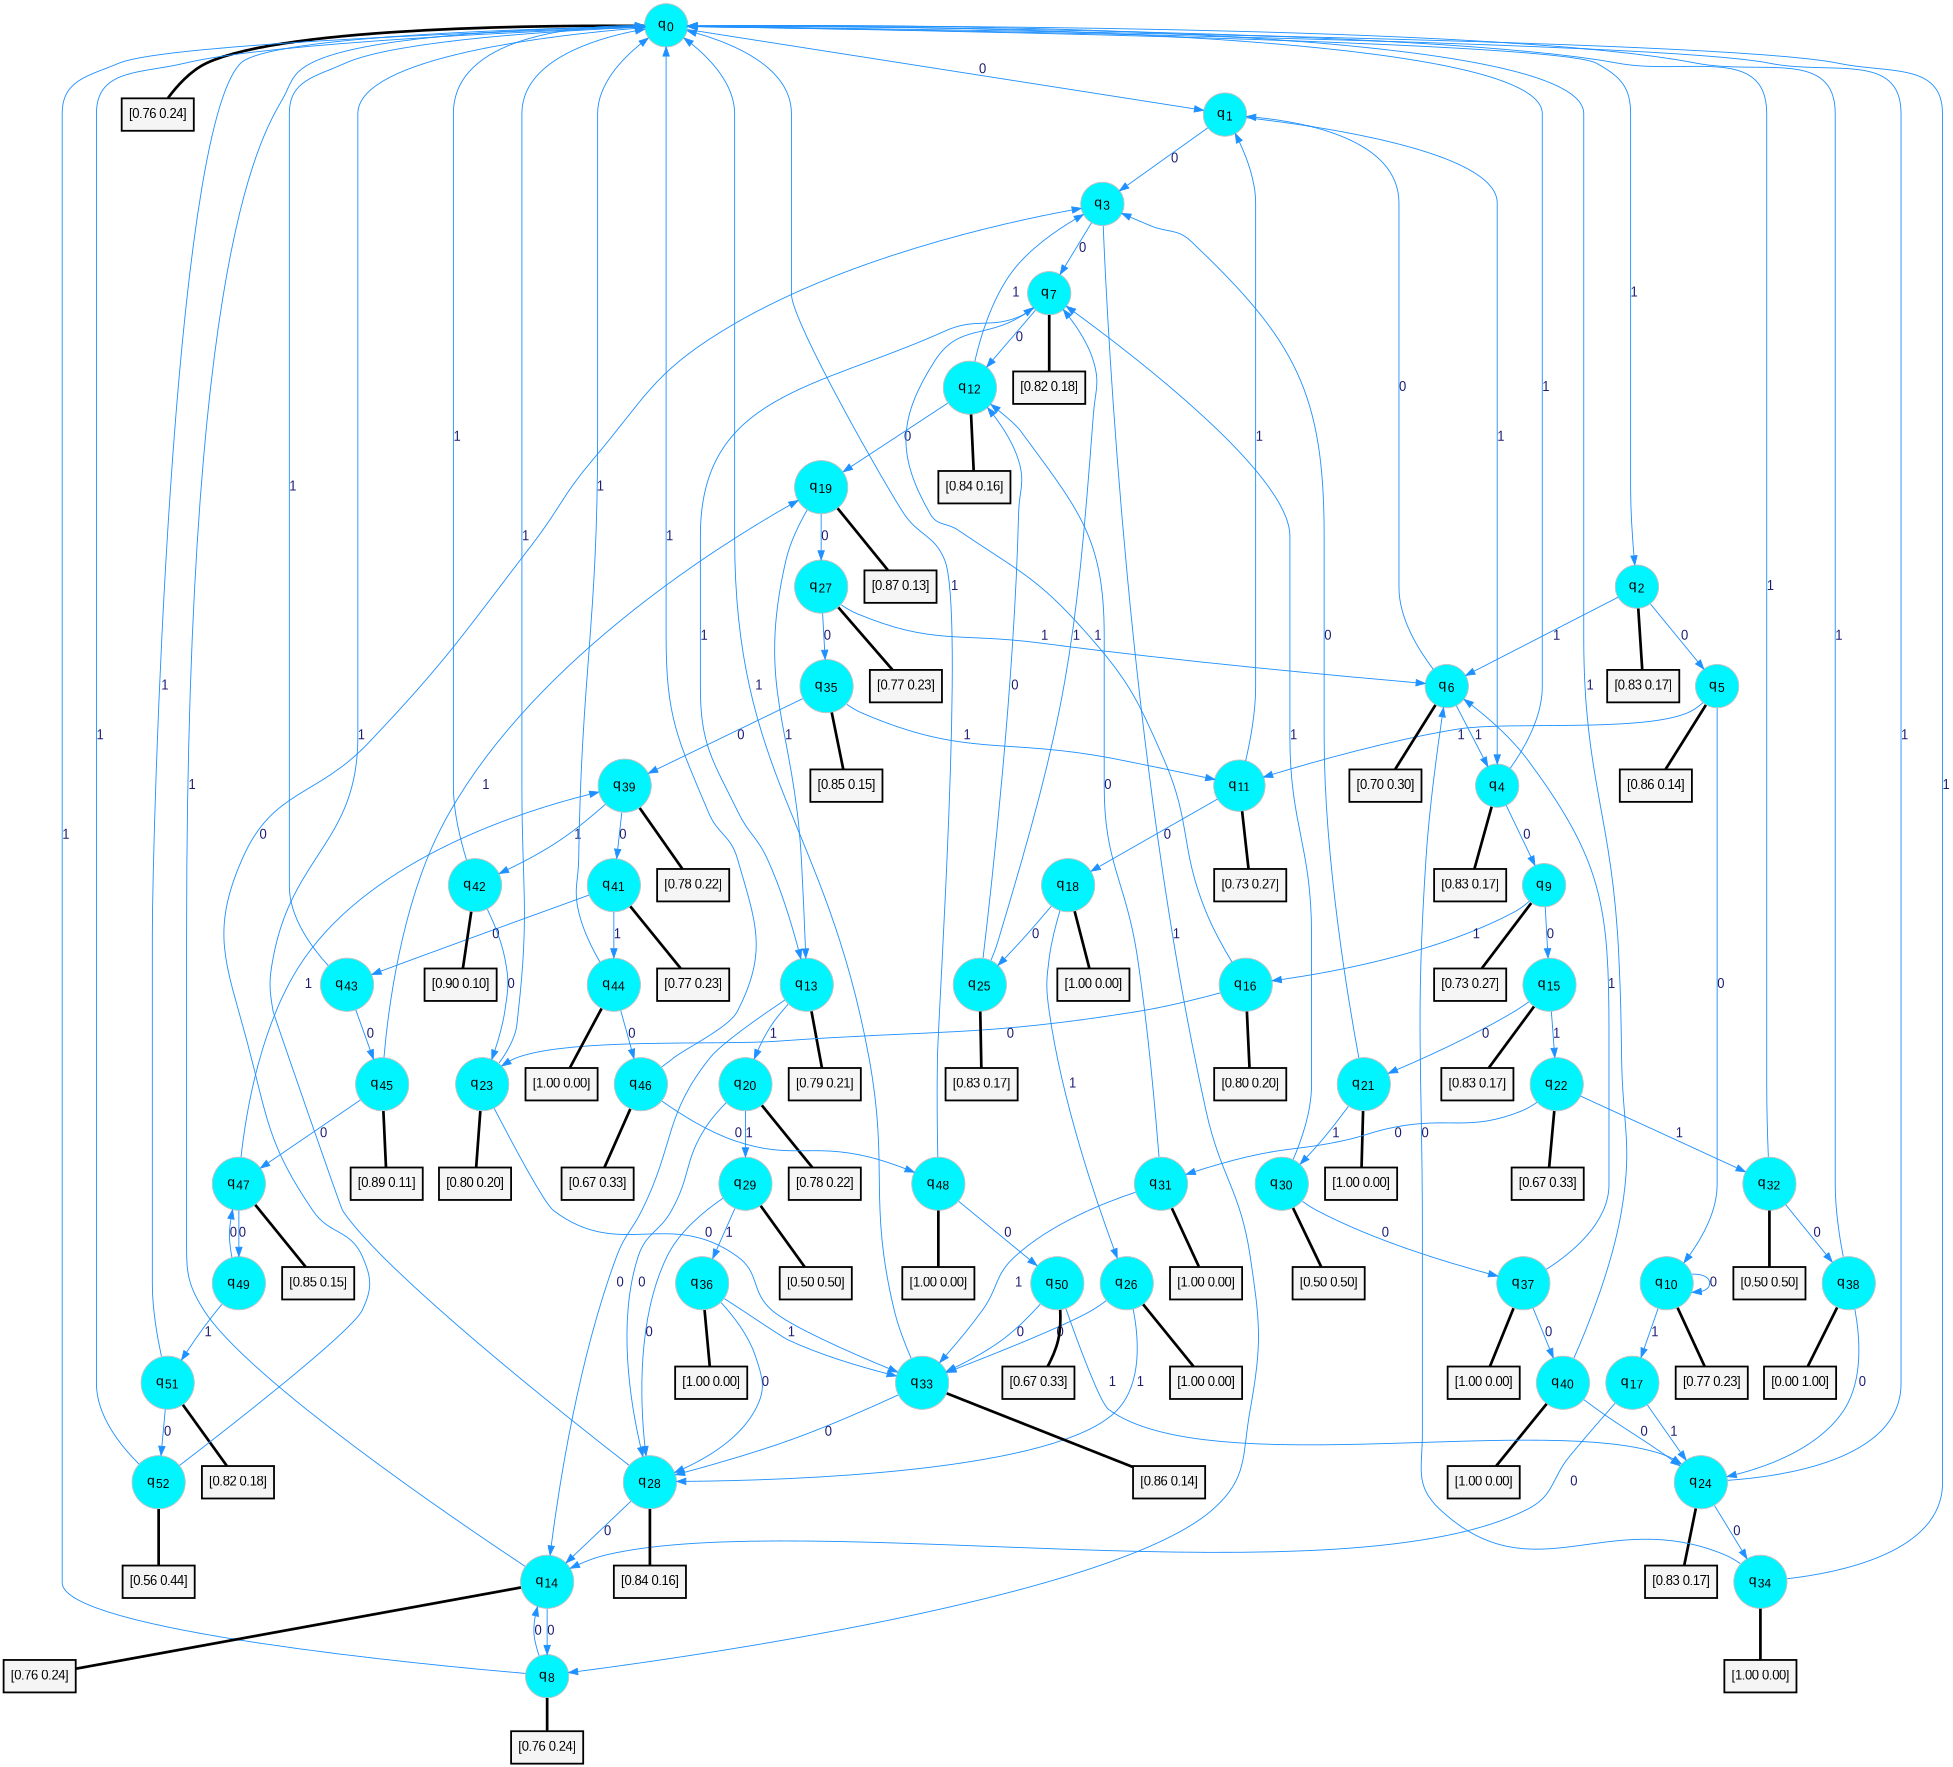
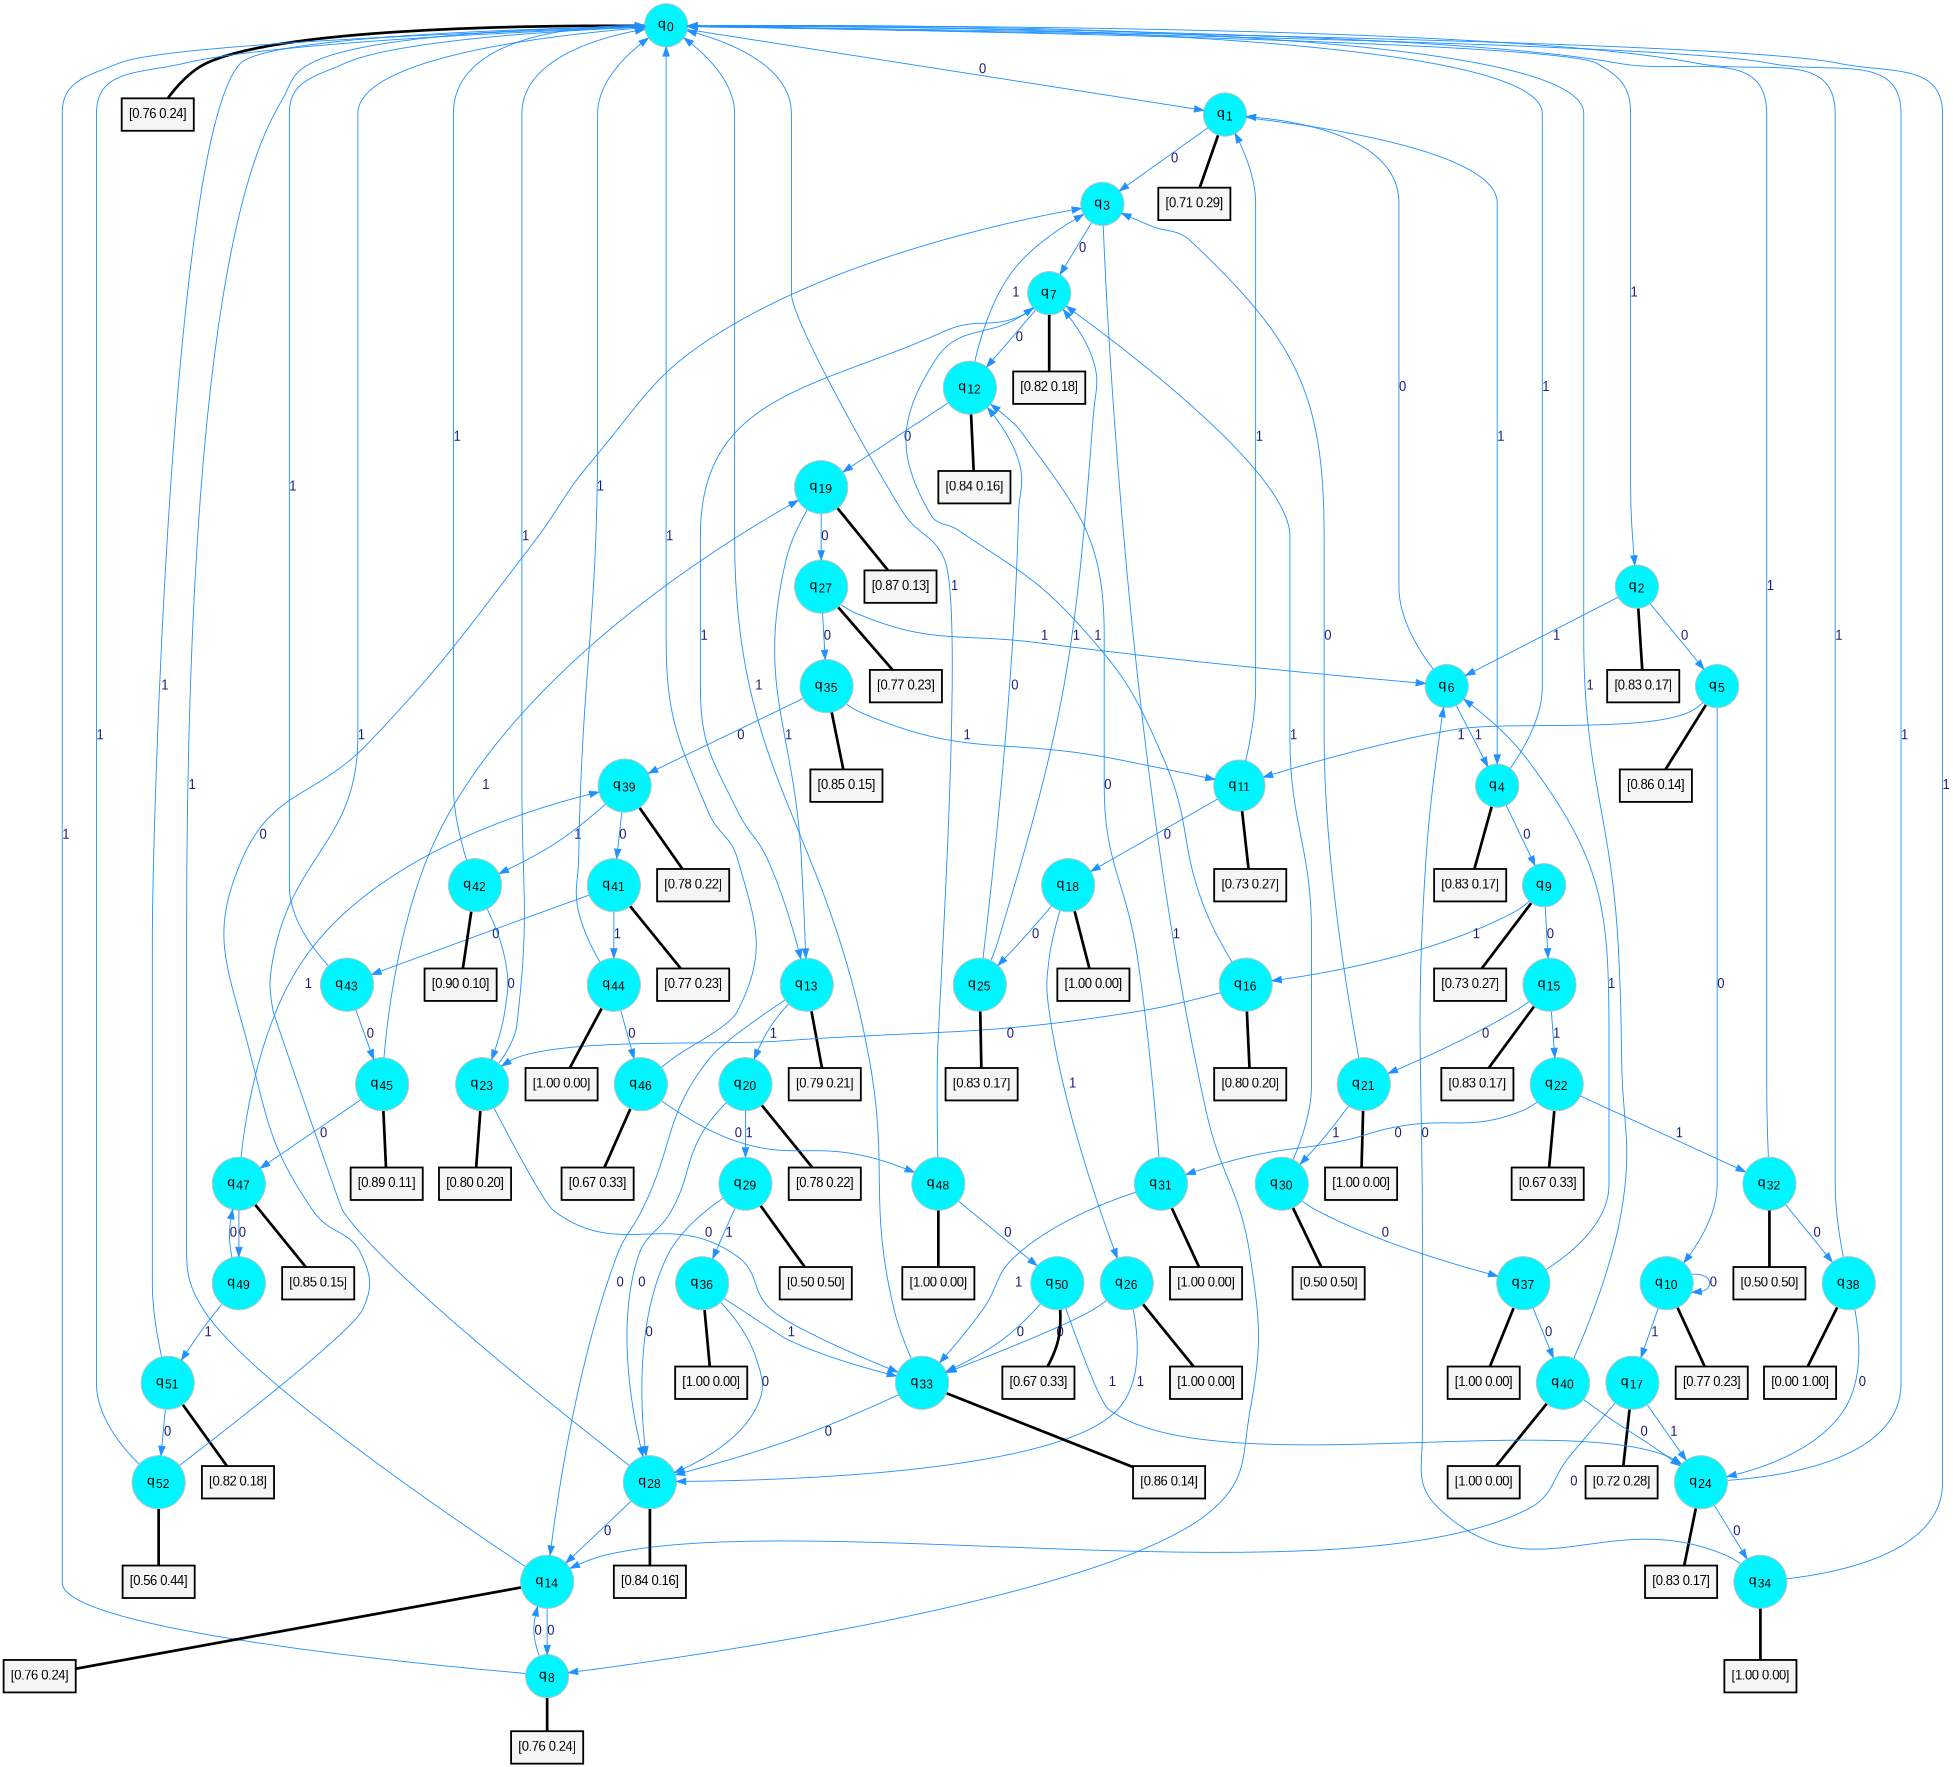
none -> (1194, 204)
(1385, 786) -> none
none -> (1622, 1482)
